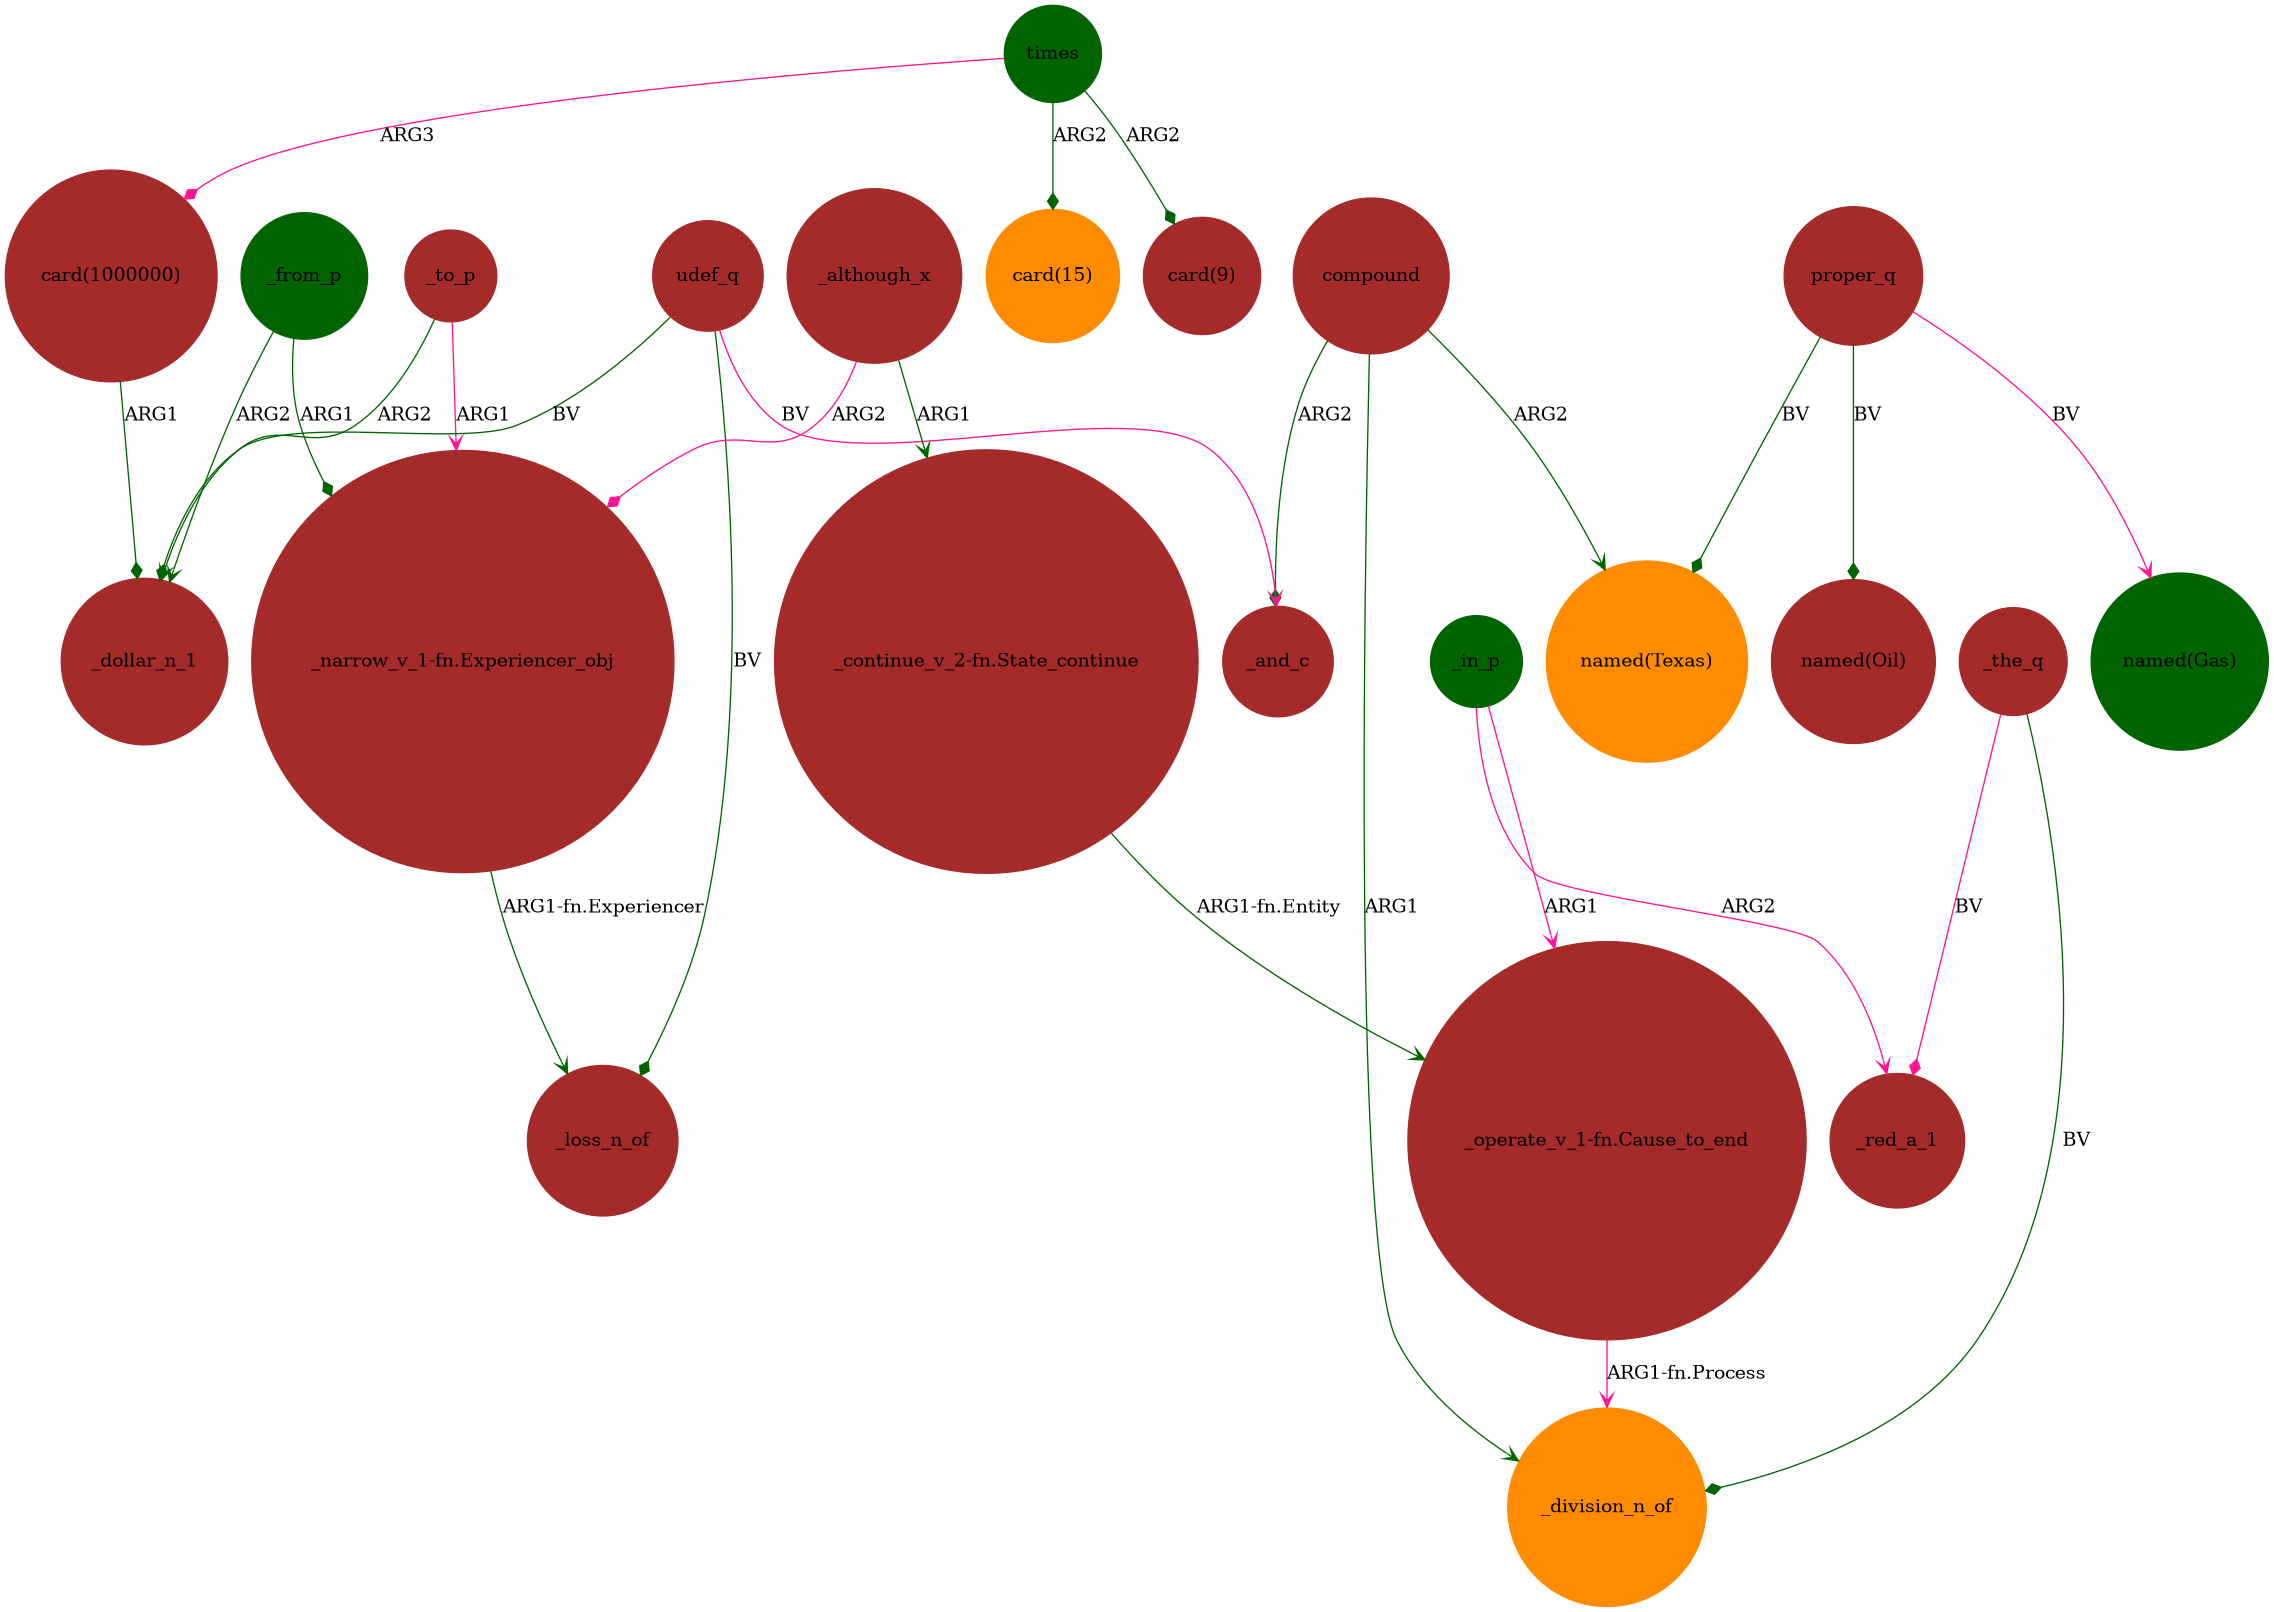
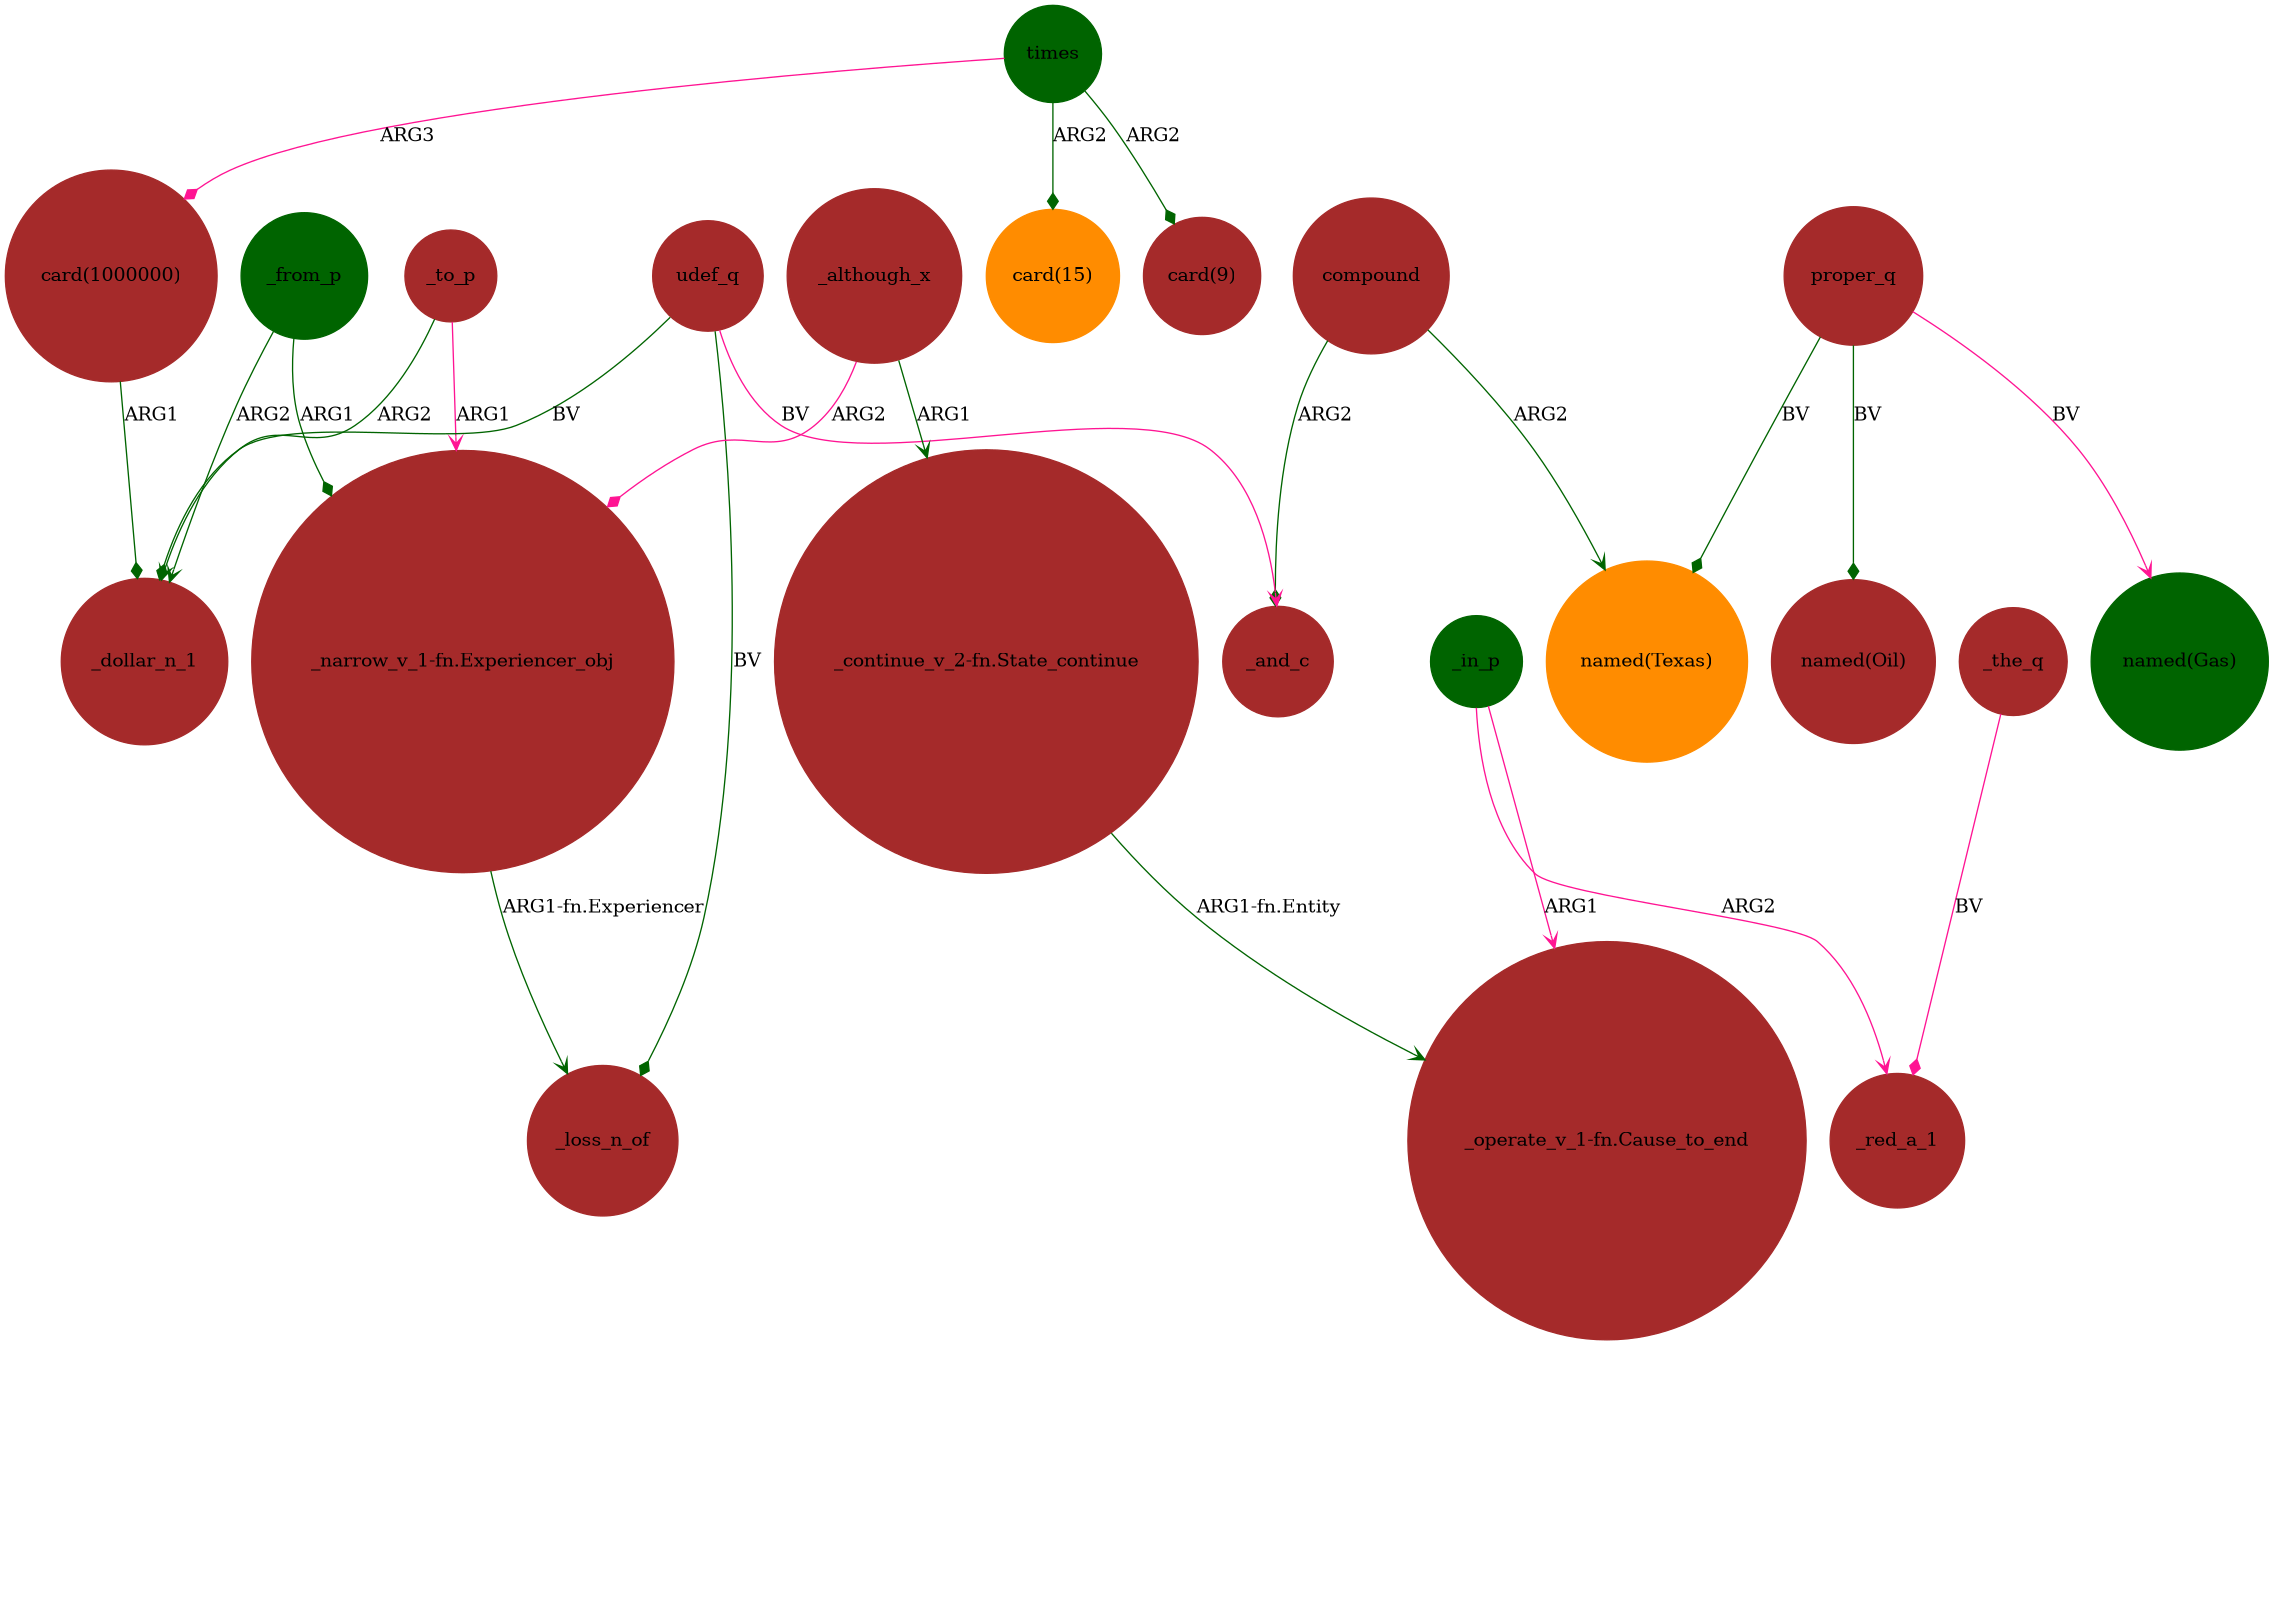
(1607, 1507) -> none
